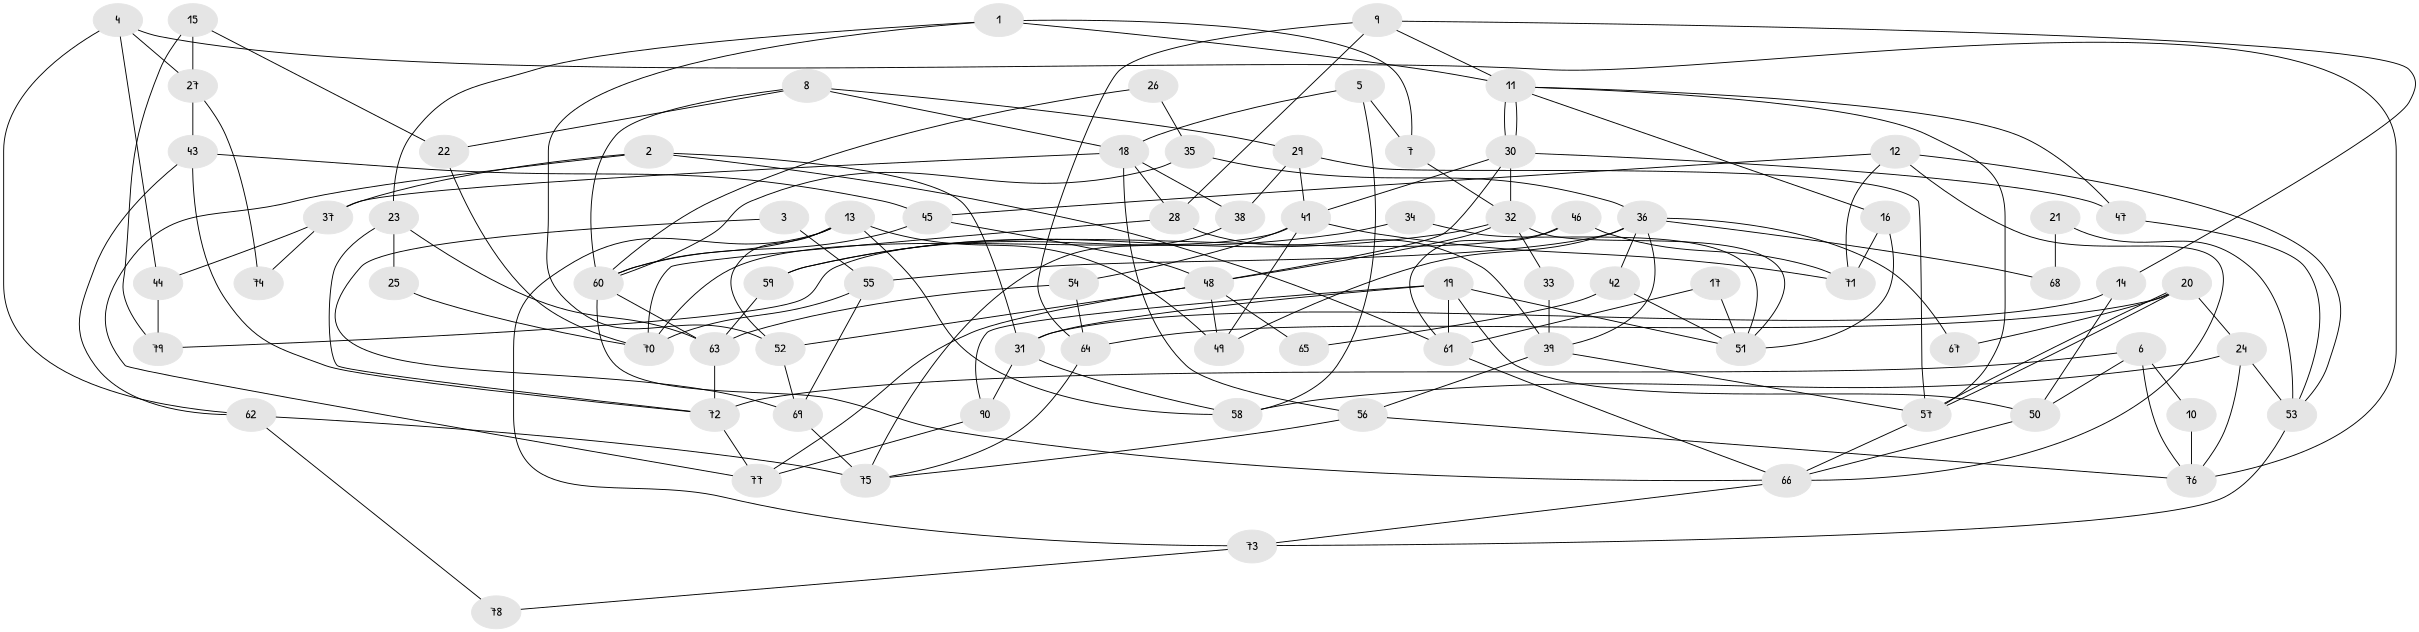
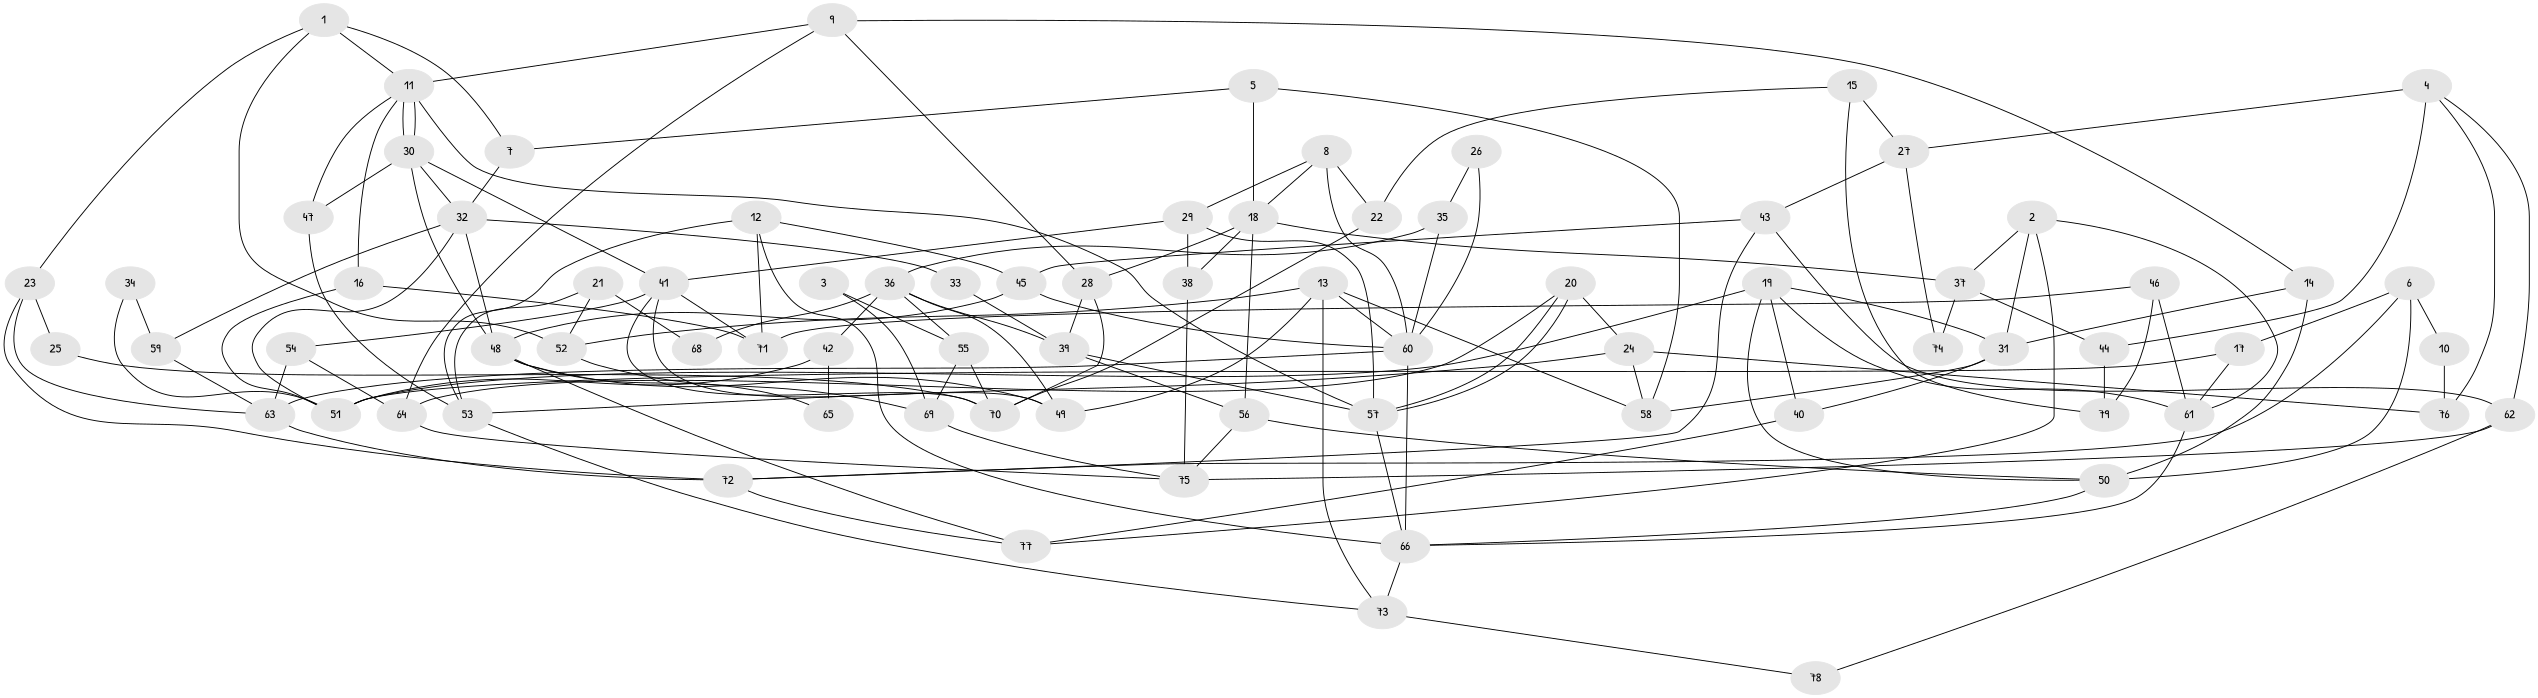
(995, 316) -> (580, 316)
(1955, 349) -> none
(985, 415) -> (1799, 415)
(2154, 419) -> (2325, 317)
(1777, 448) -> (1571, 453)
